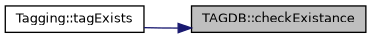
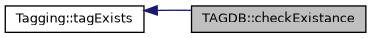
(161, 28) -> (174, 10)
